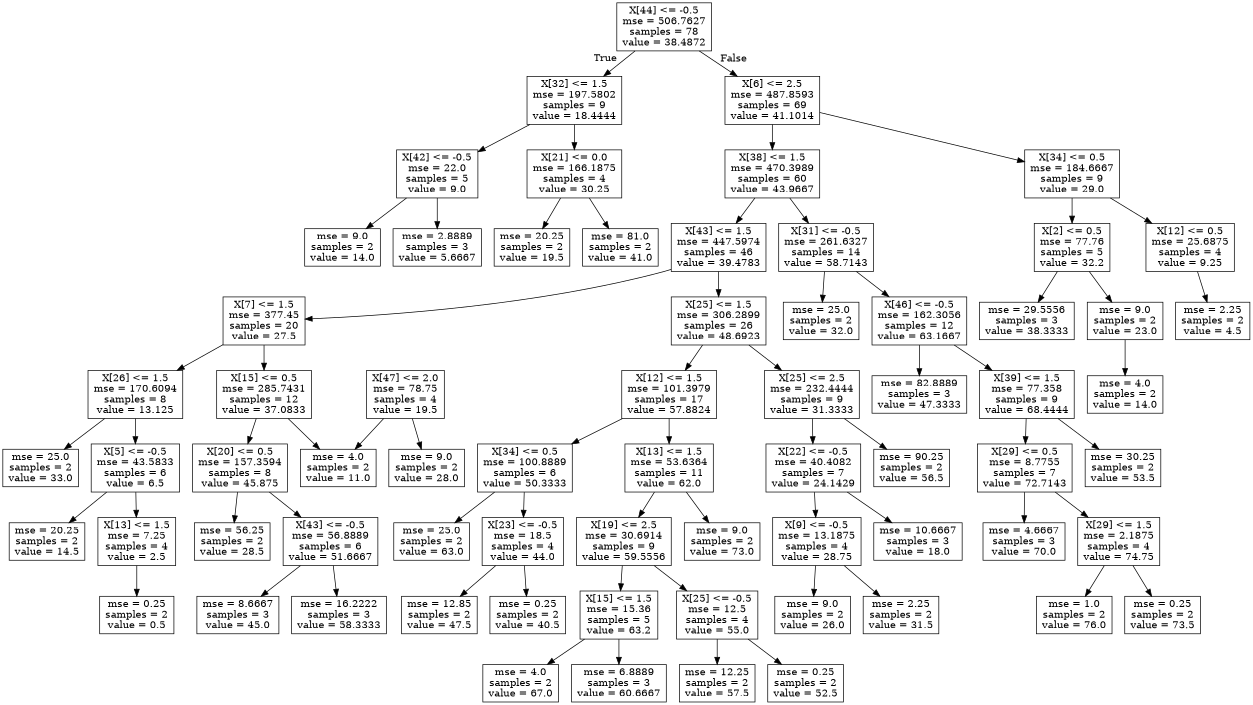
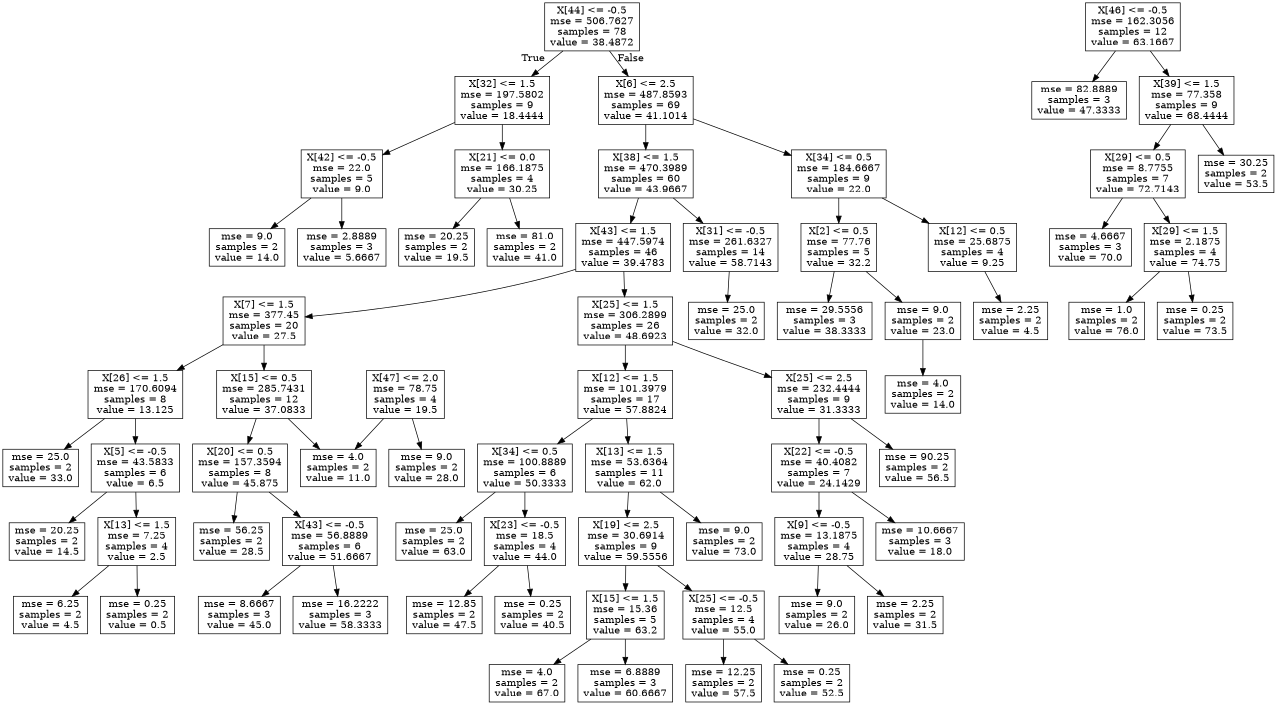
(1072, 174) -> (839, 174)
(870, 282) -> none
none -> (51, 615)
